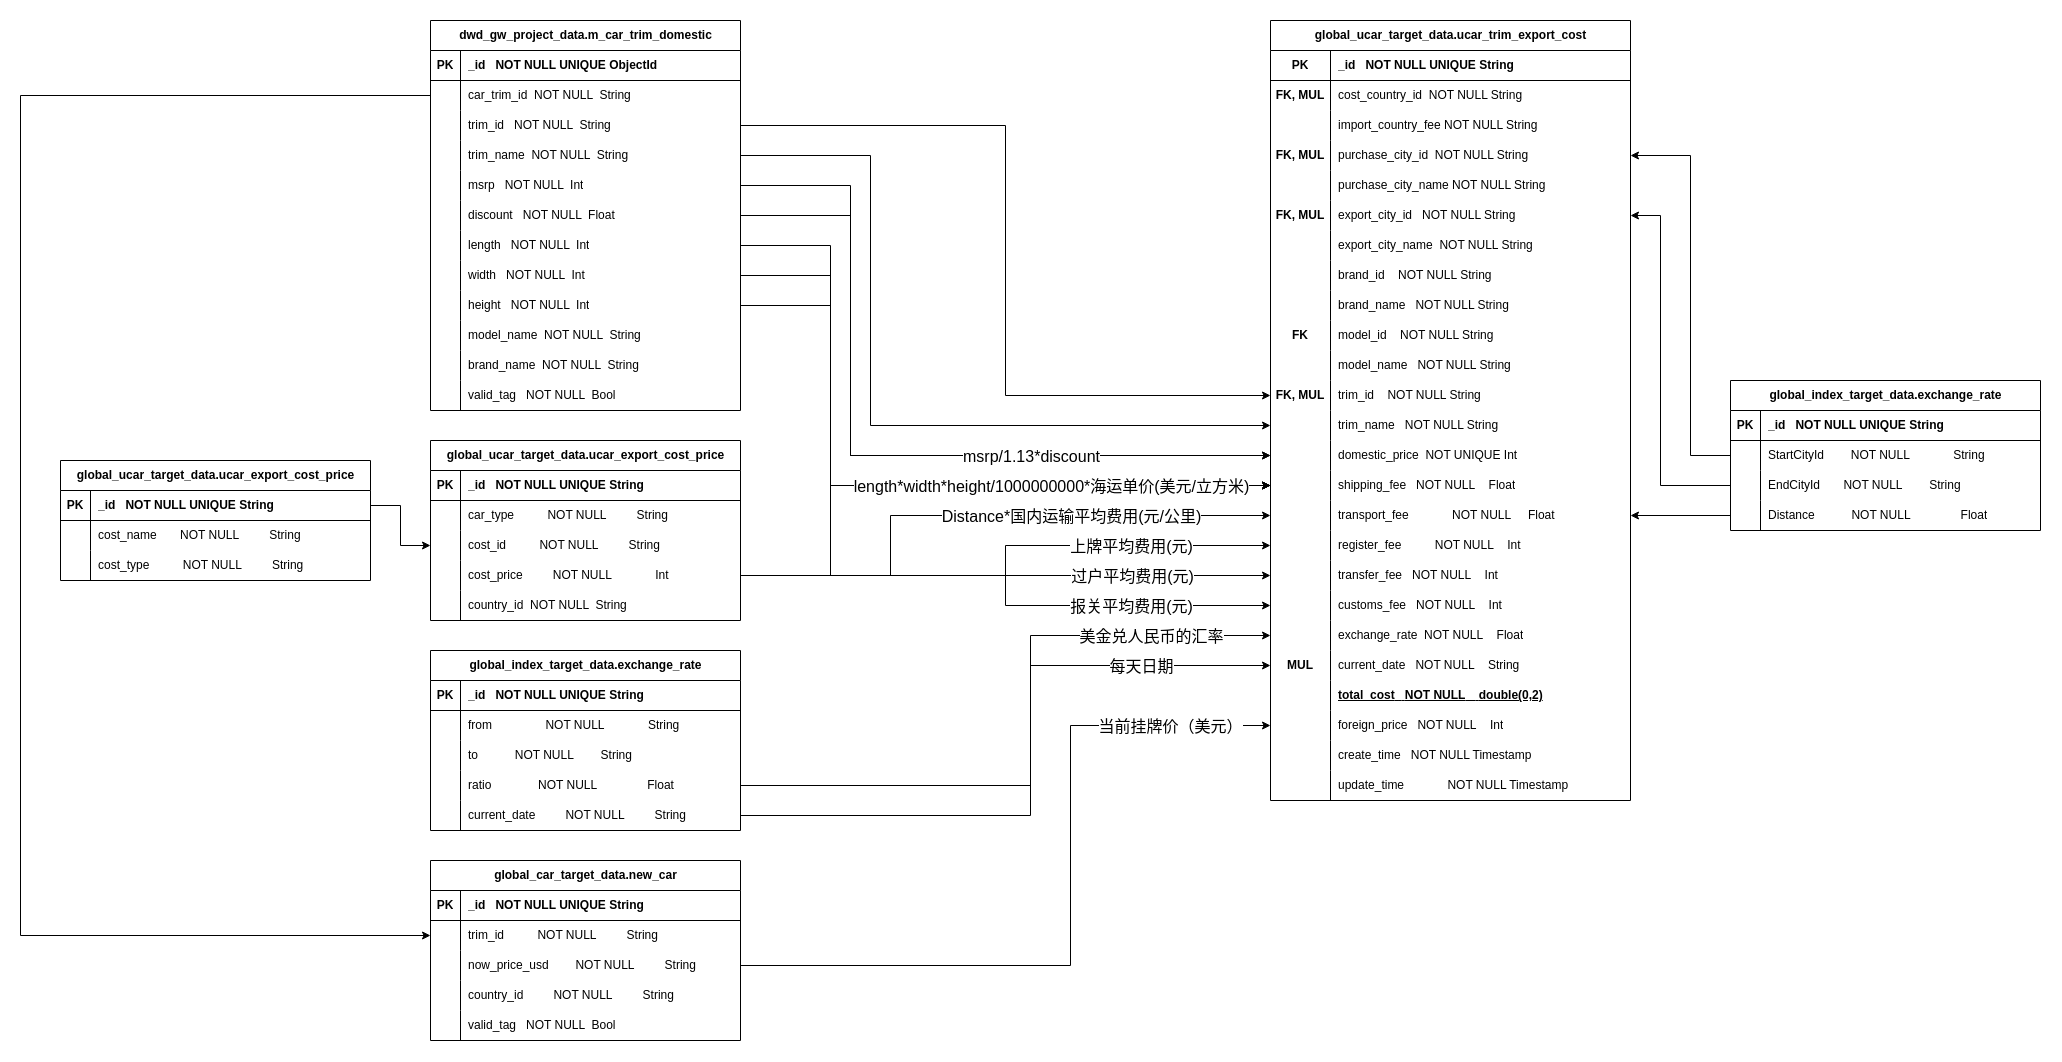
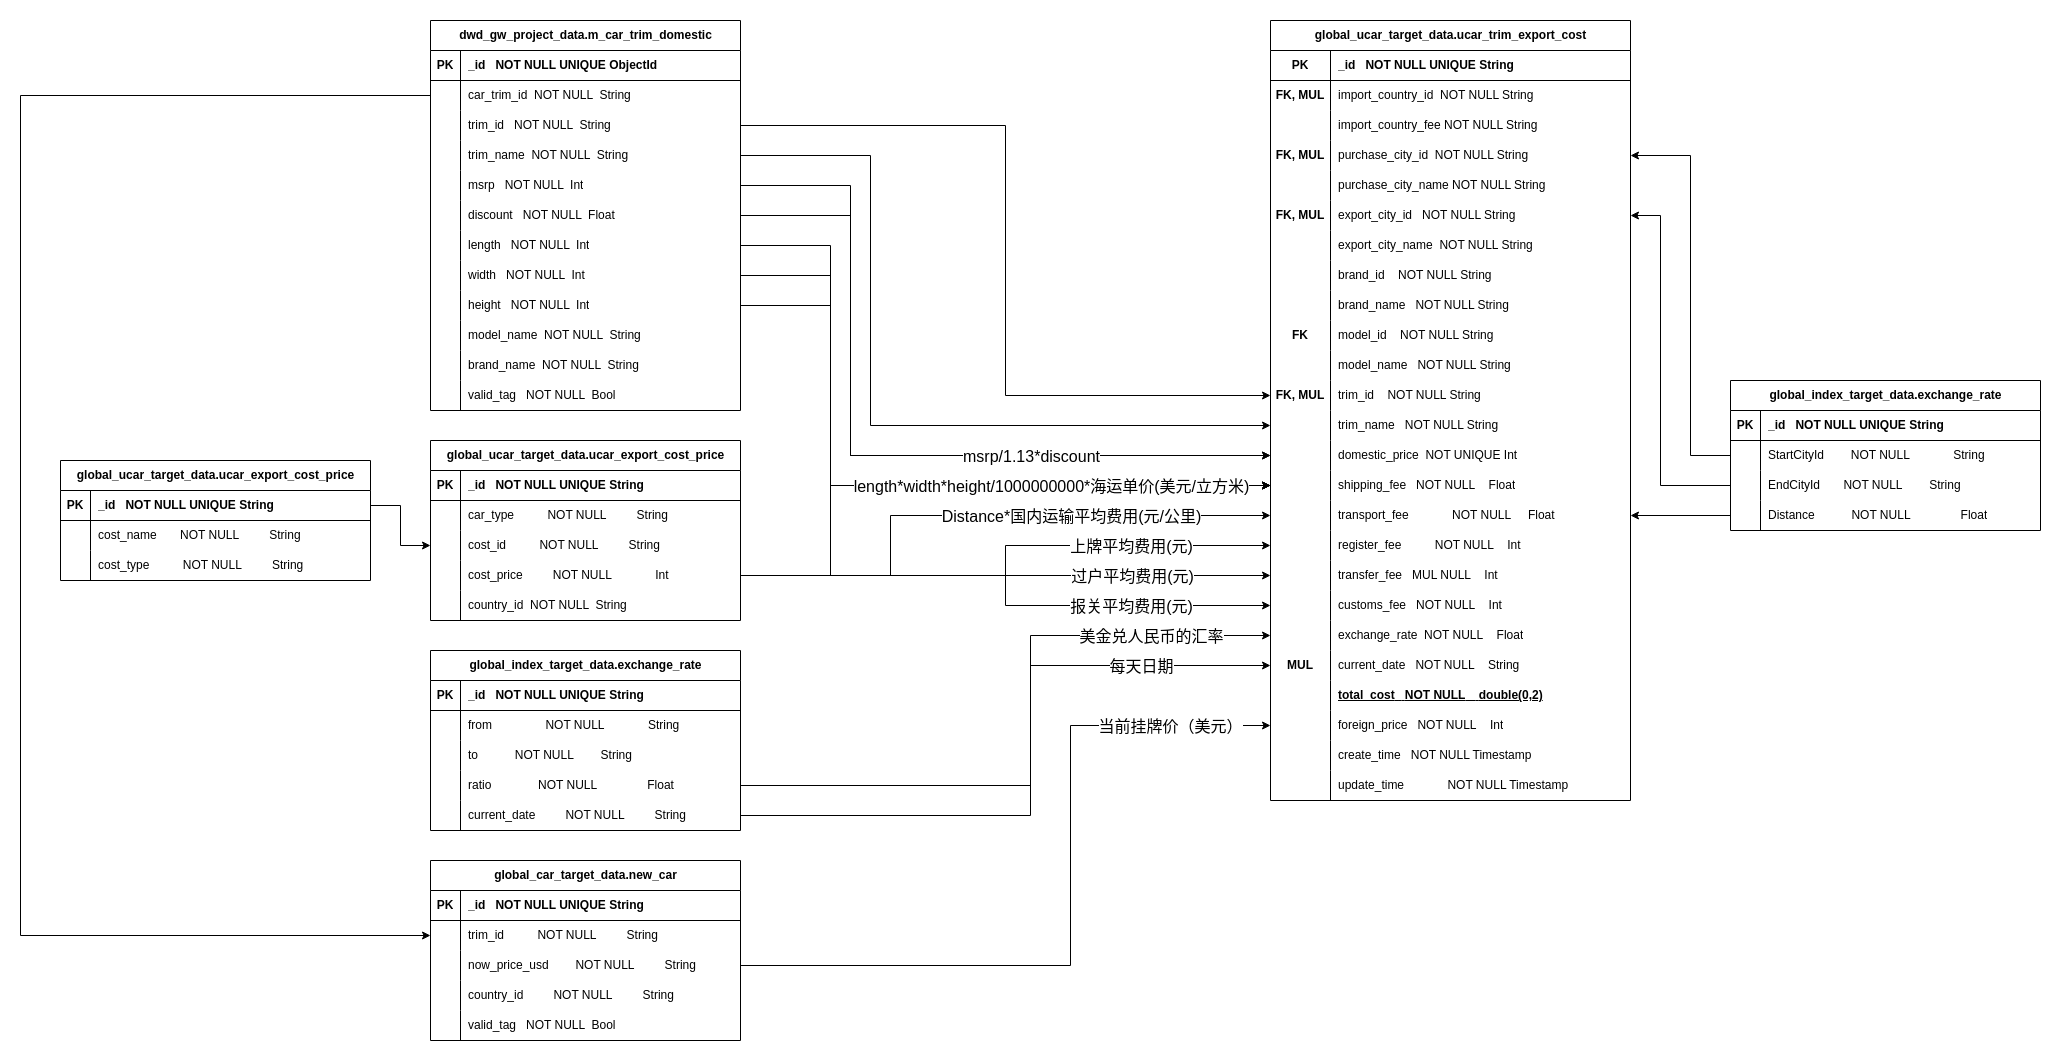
(1437, 96) -> (1442, 96)
(1432, 576) -> (1432, 576)
